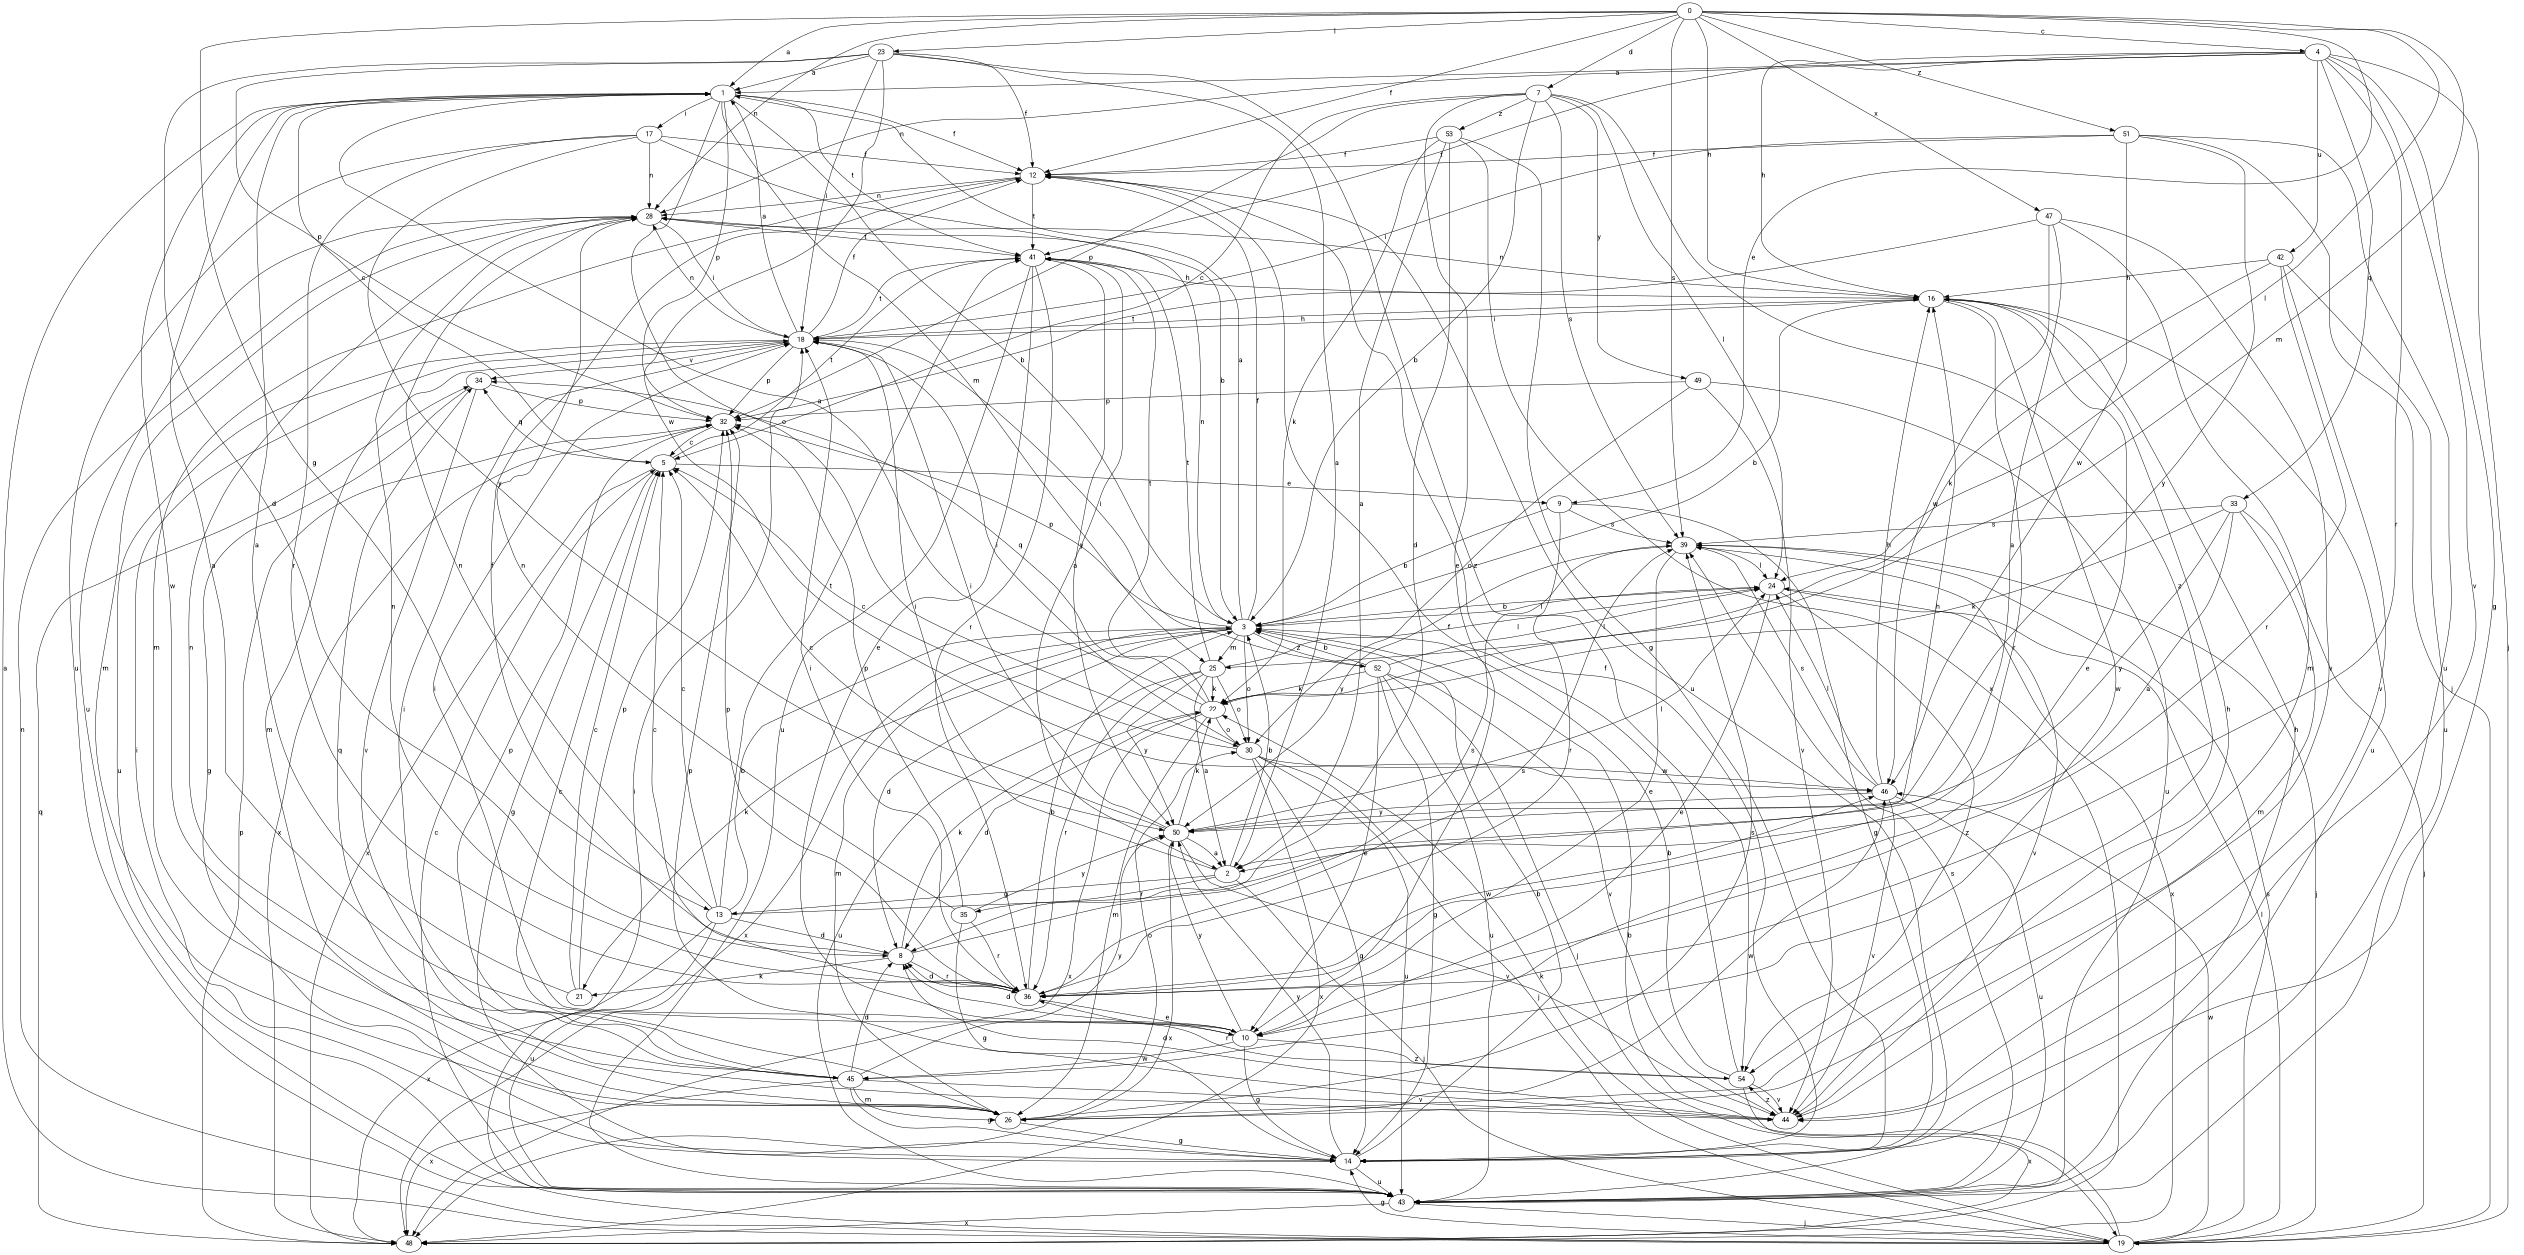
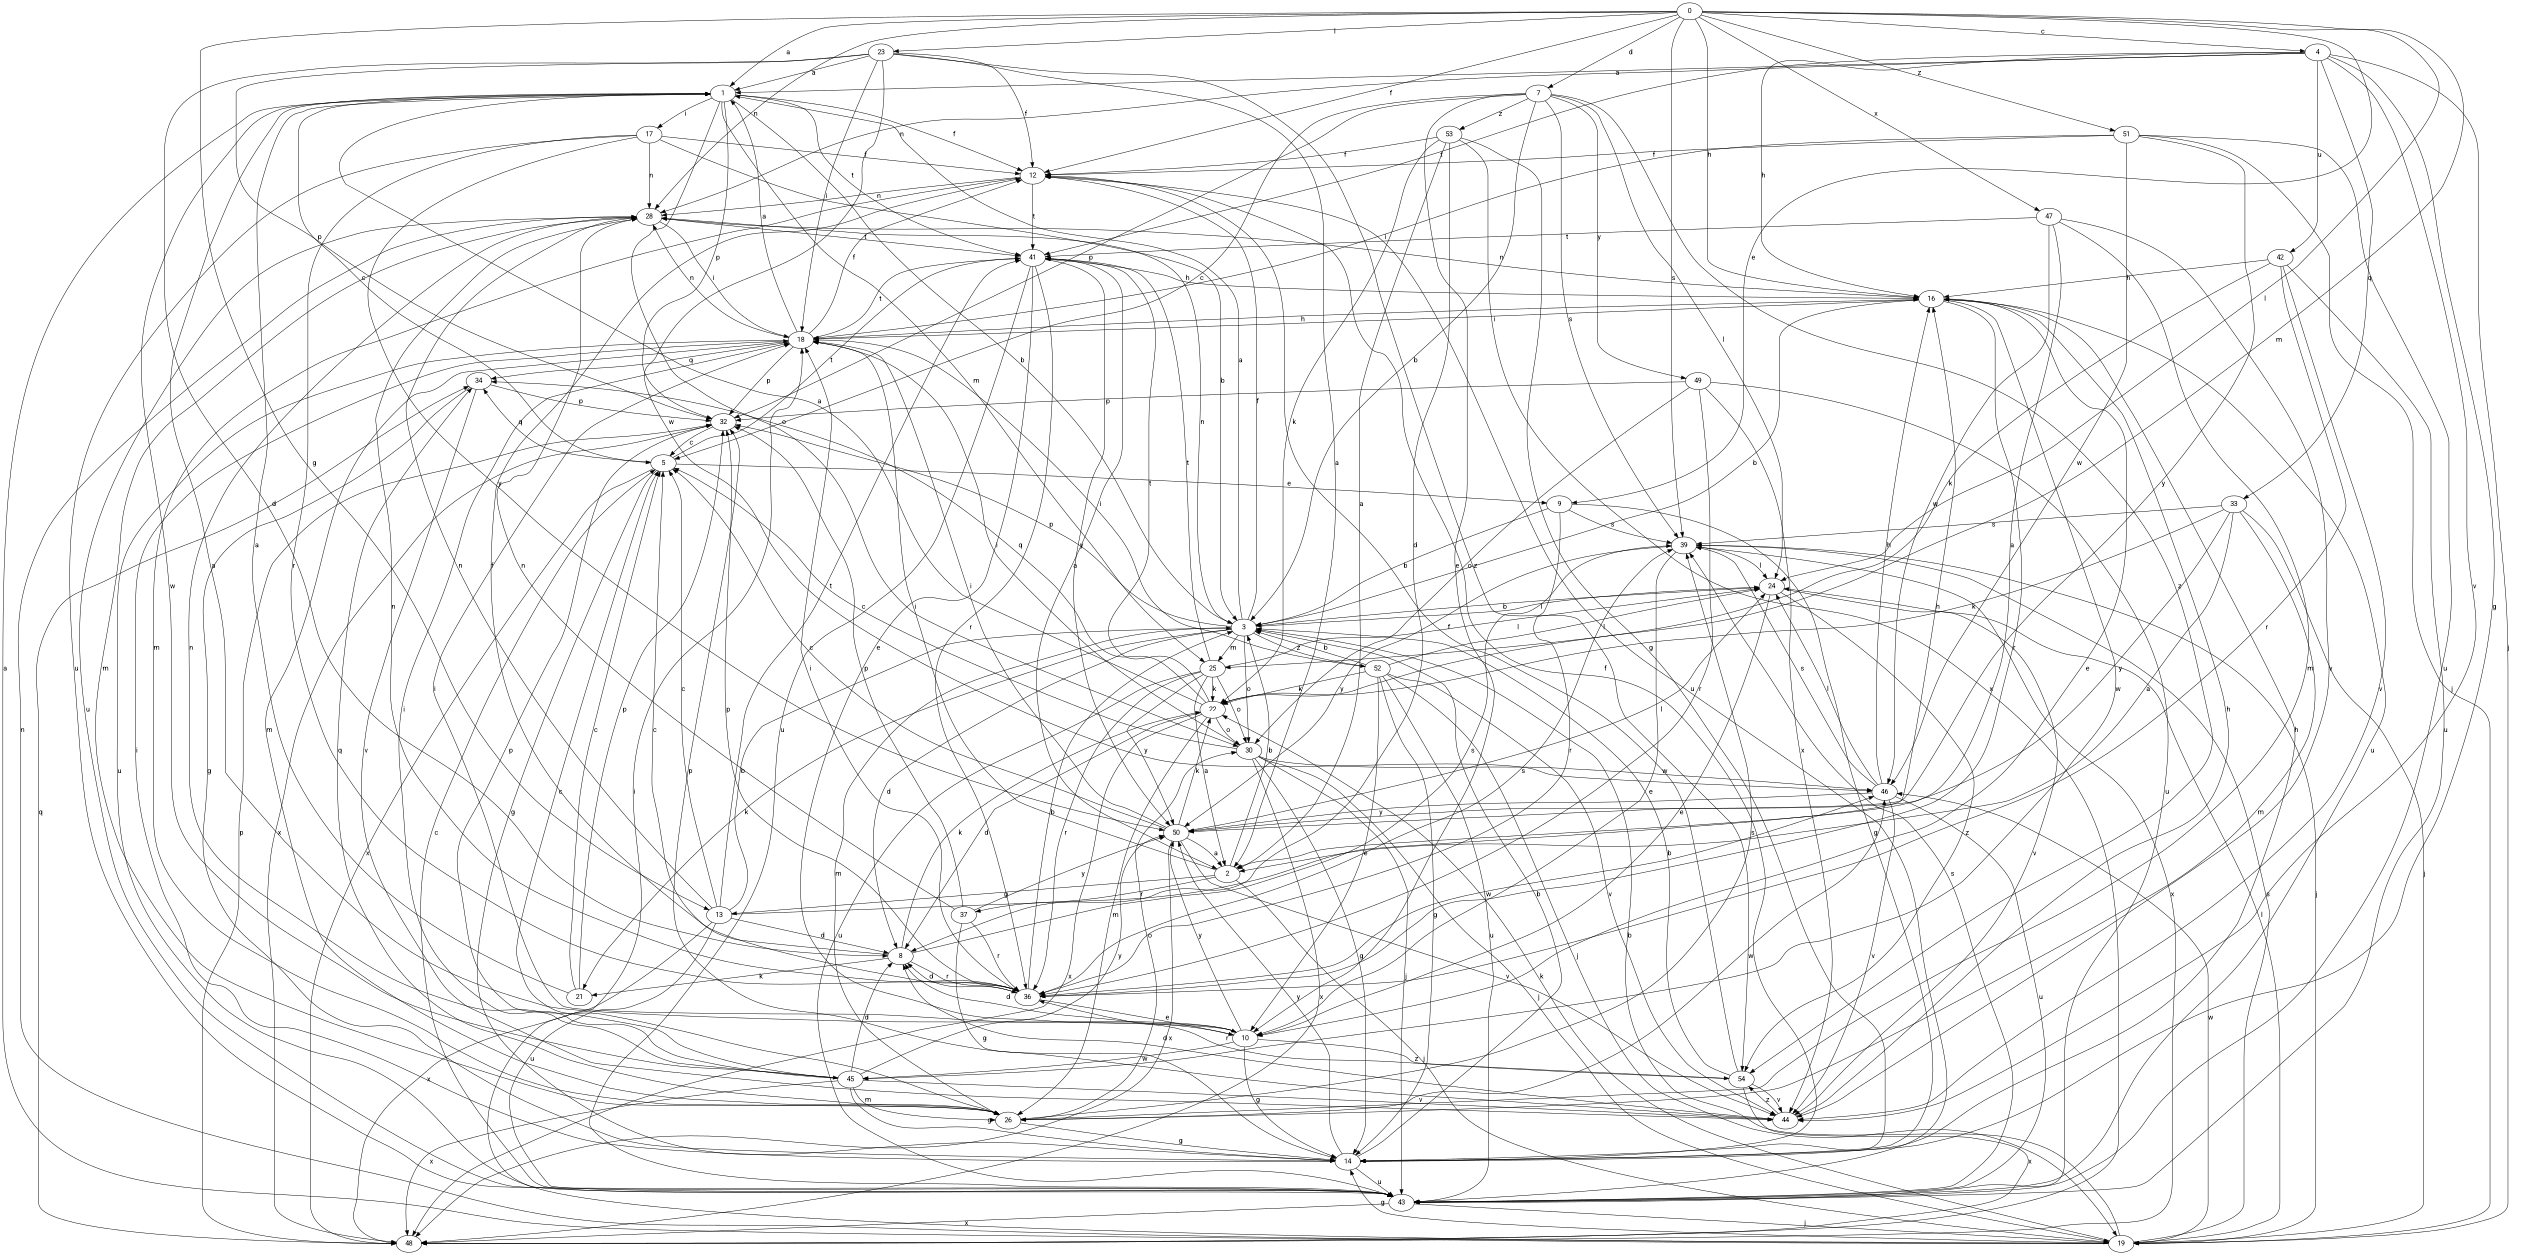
(1318, 294) -> (1568, 234)
(691, 361) -> (691, 361)
(1803, 751) -> (1803, 751)
(2075, 810) -> (1535, 829)
(788, 880) -> none
(964, 915) -> (964, 915)
(1406, 977) -> (1406, 977)
